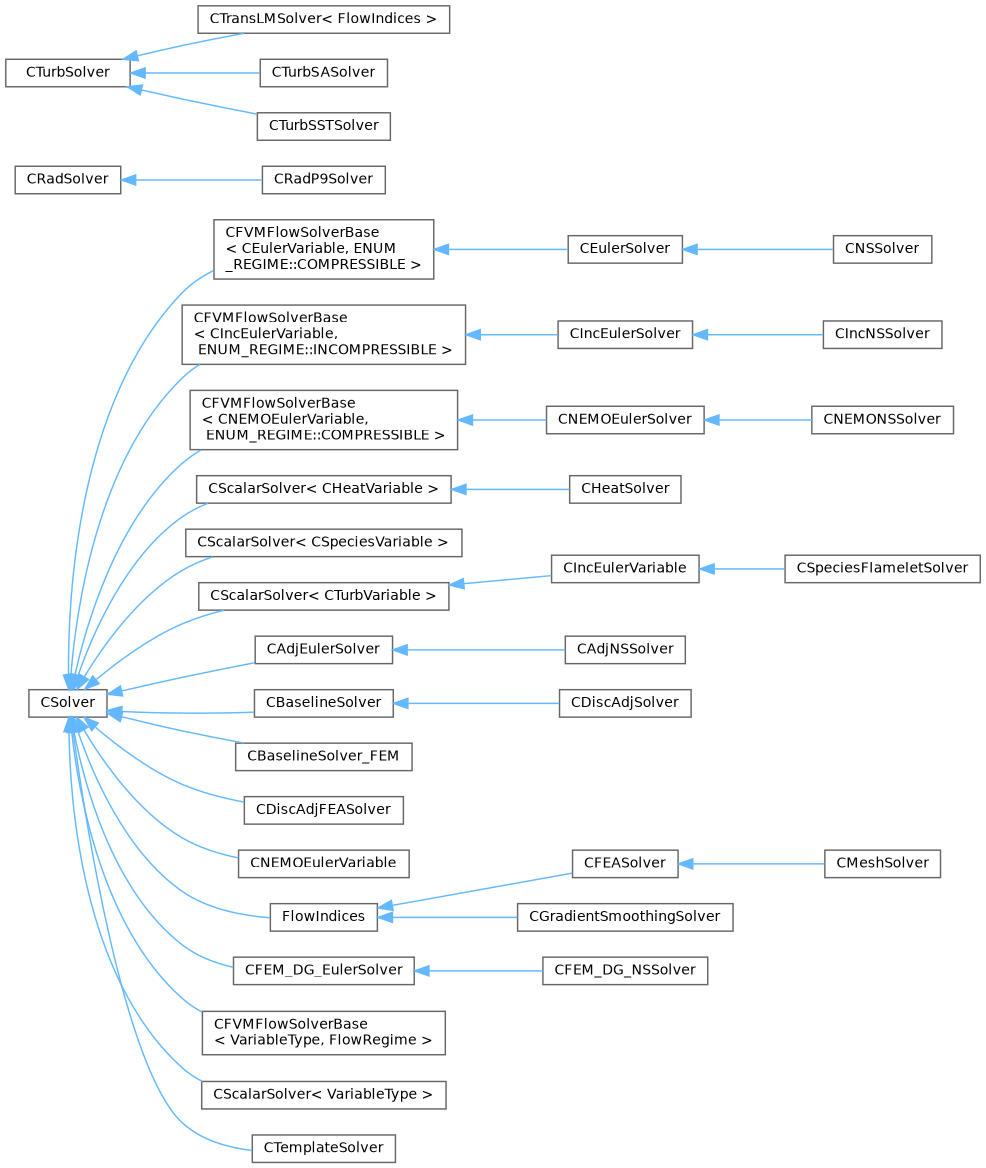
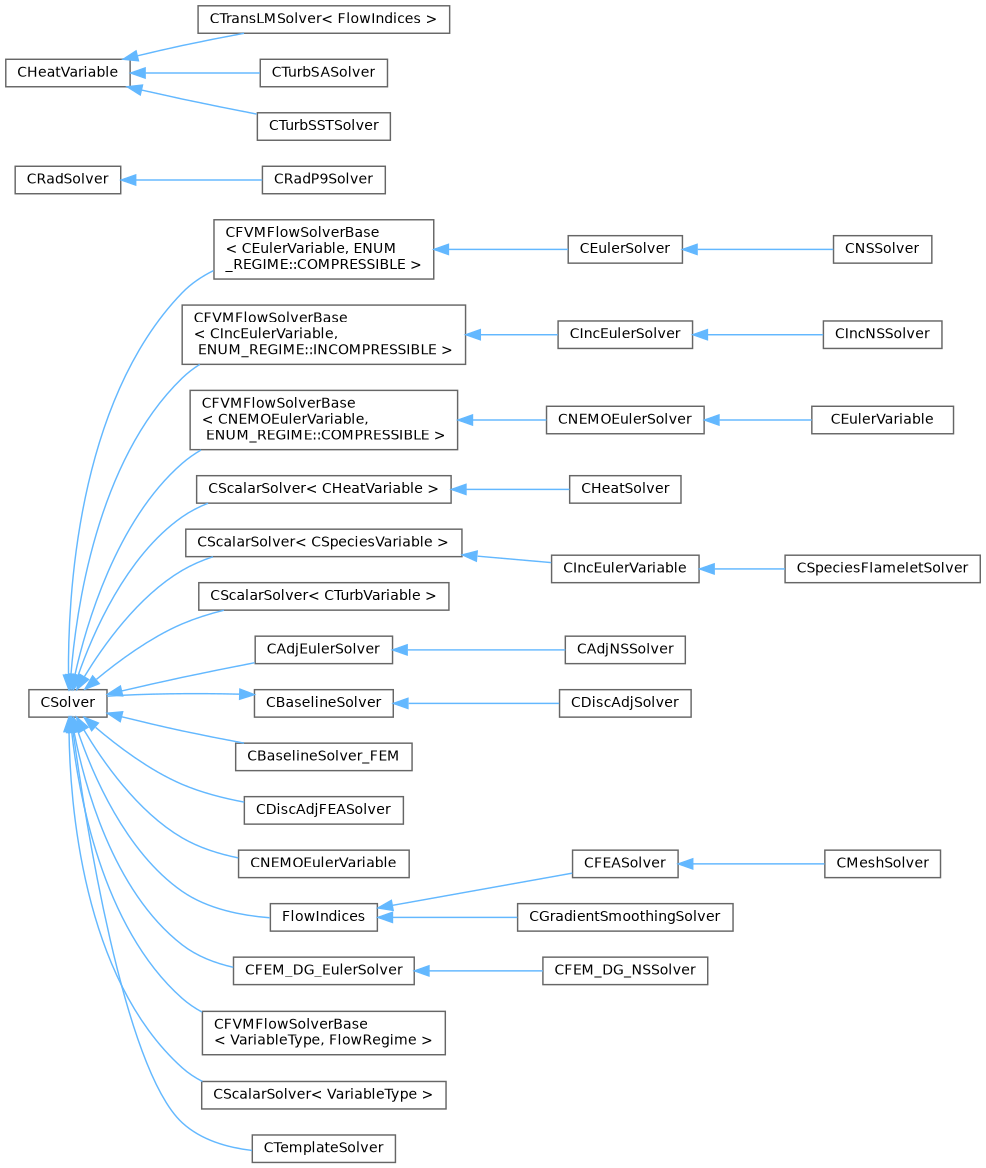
(68, 73) -> (68, 73)
(883, 420) -> (883, 420)
(508, 580) -> (514, 559)
(188, 713) -> (173, 694)
